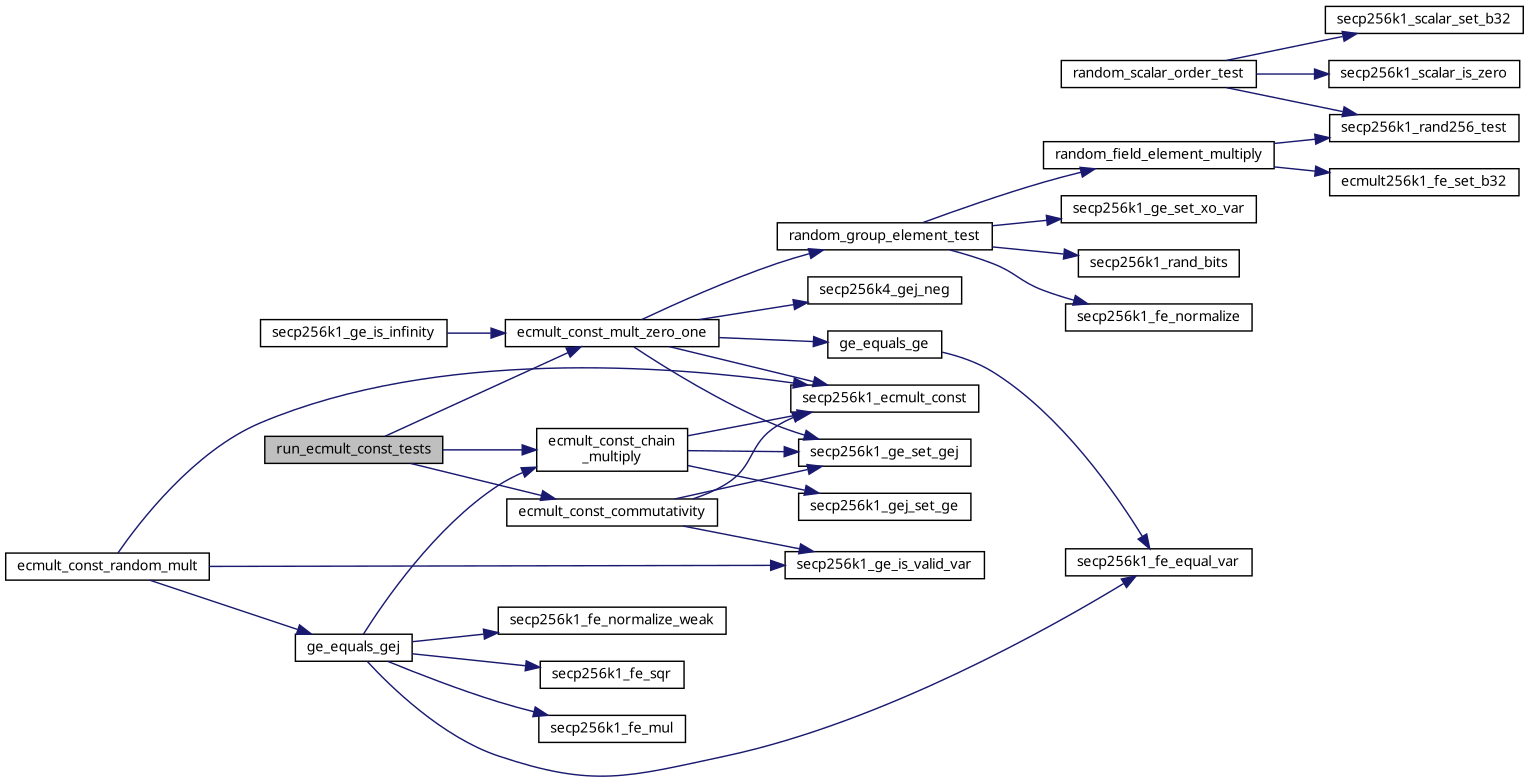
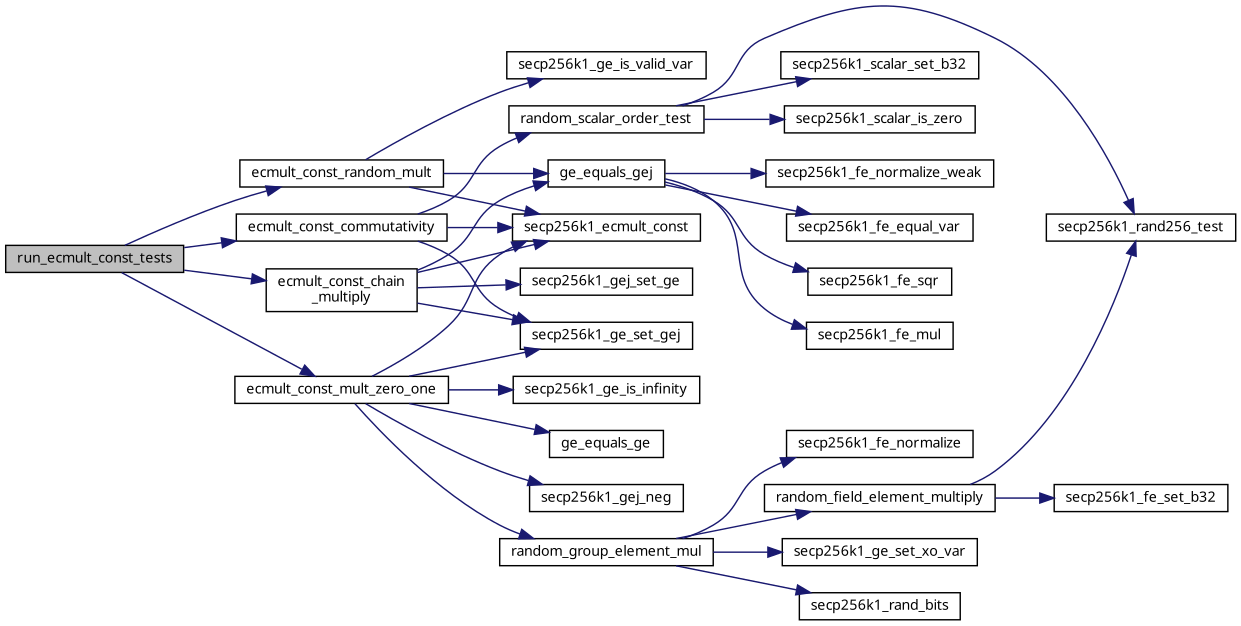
(1424, 182) -> (1141, 498)
none -> (195, 215)
(885, 236) -> (606, 552)
(885, 290) -> (606, 498)
(469, 333) -> (474, 390)
(1058, 426) -> none
(741, 537) -> (468, 182)
(433, 543) -> (481, 217)
